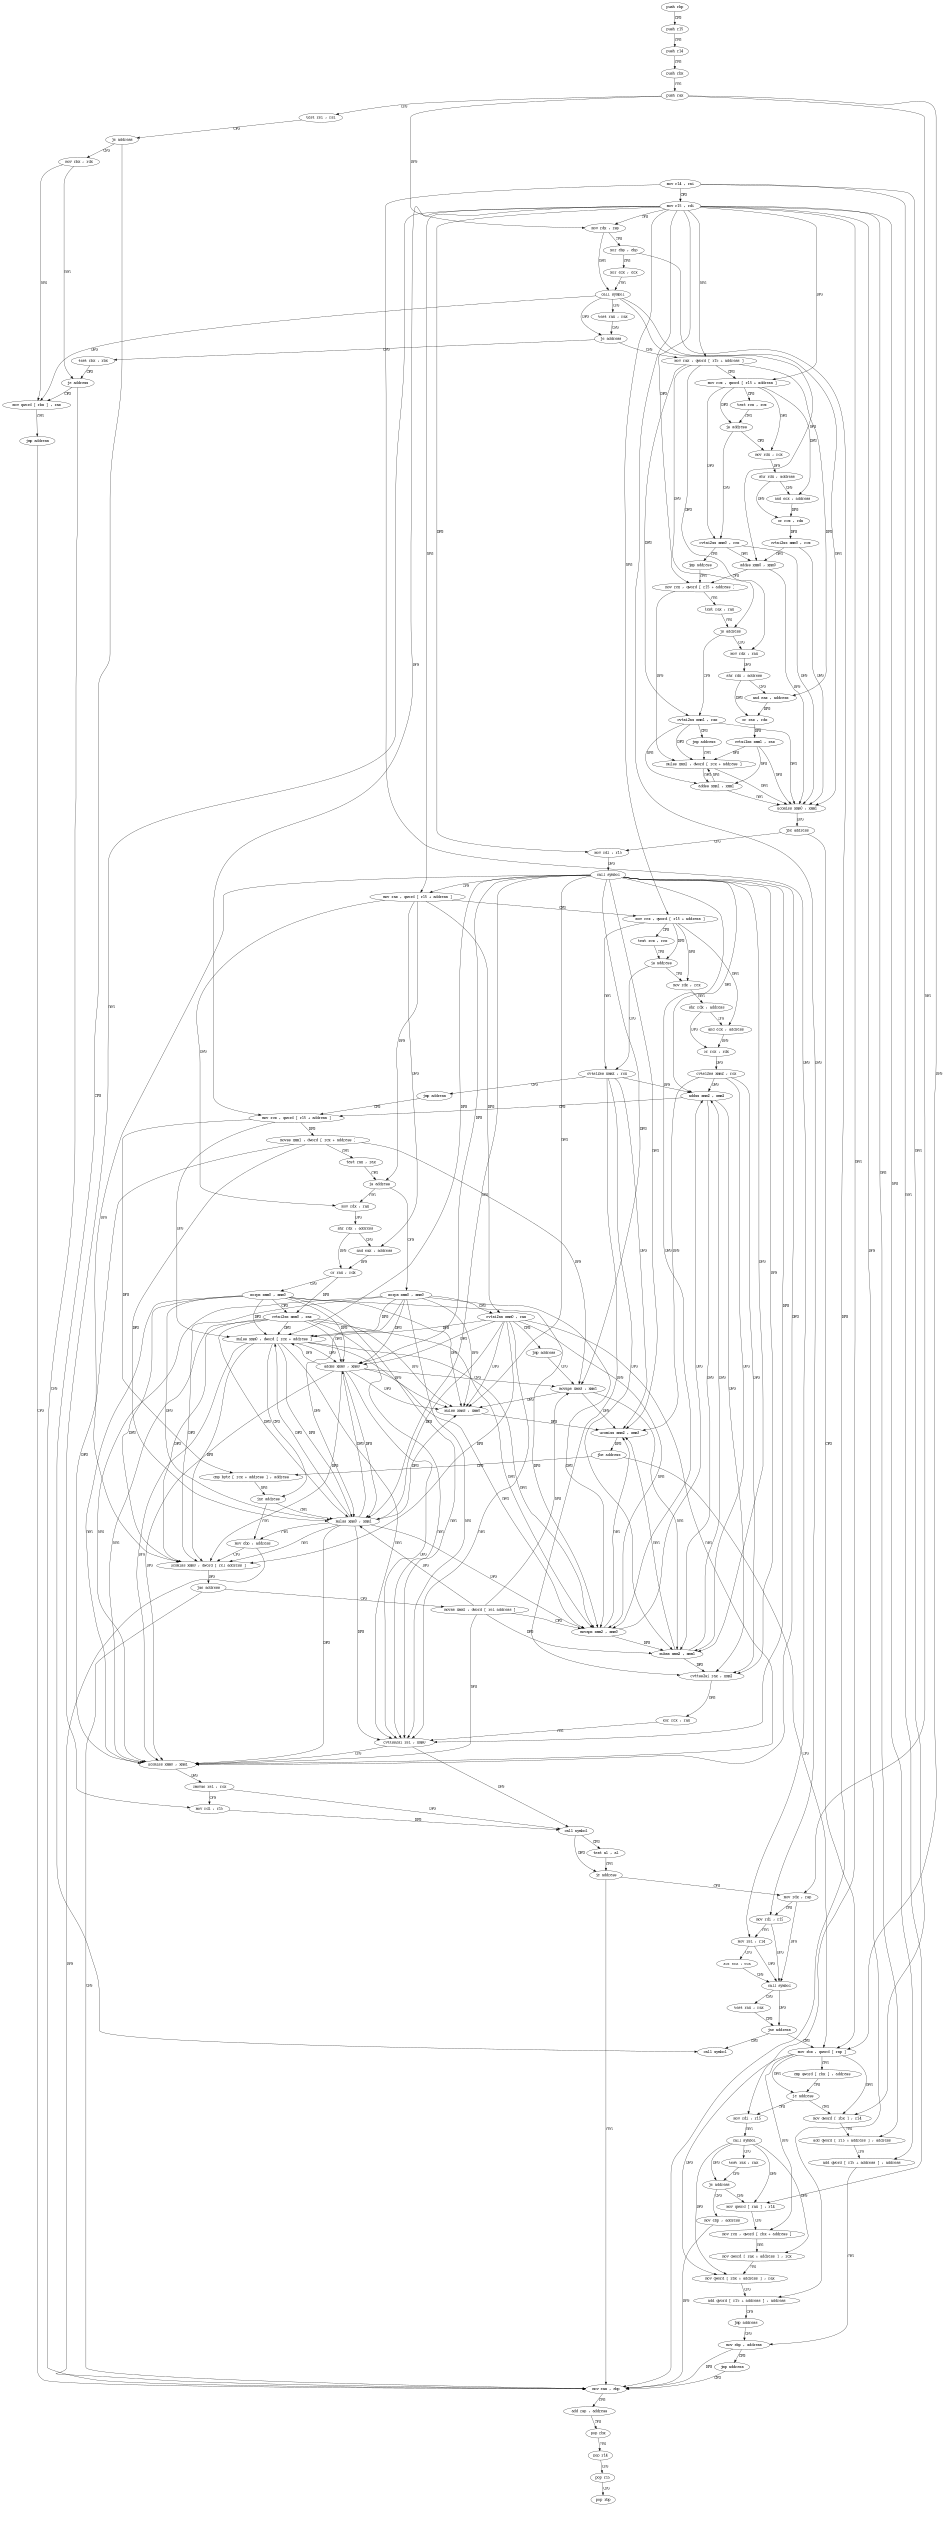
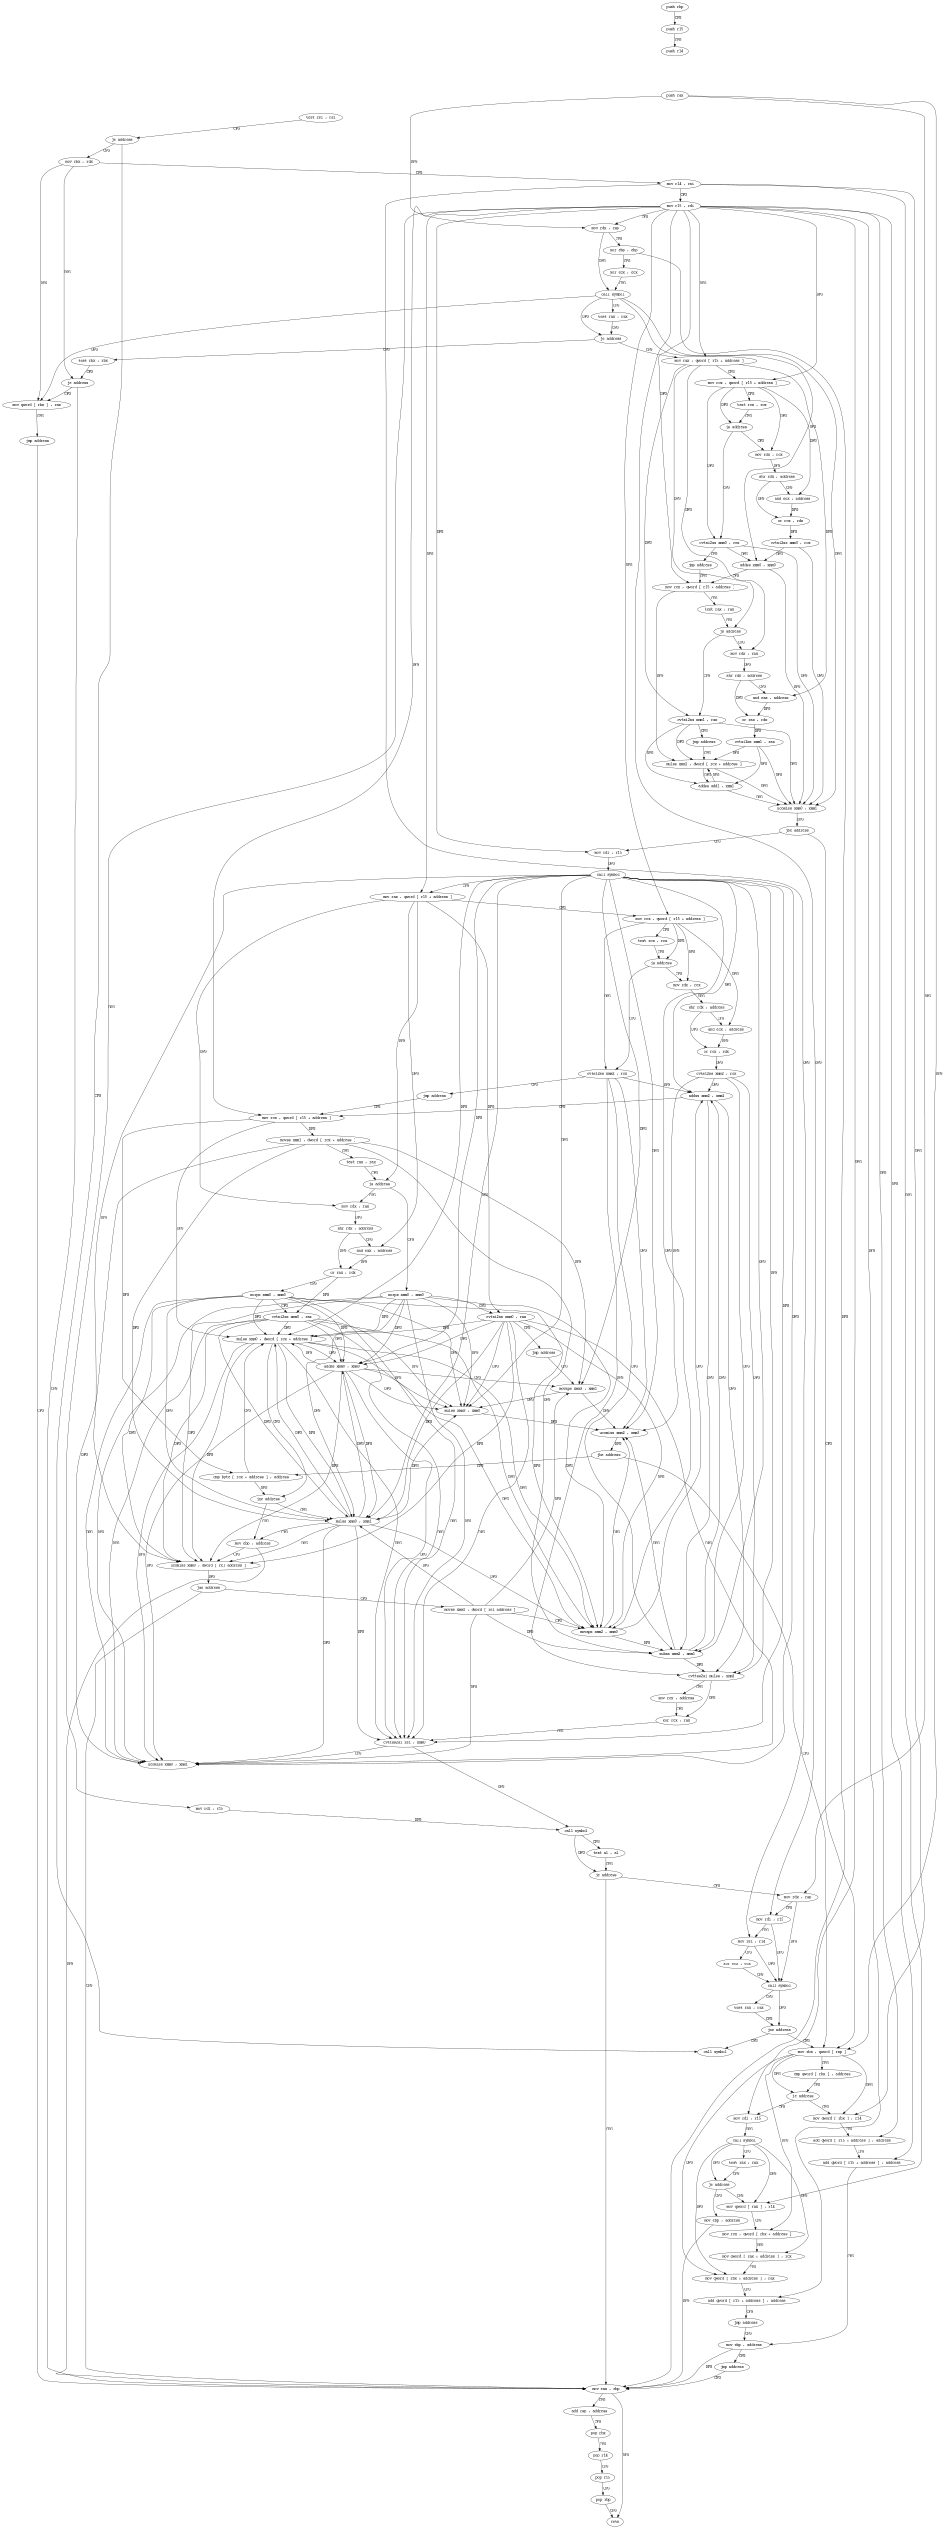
(675, 73) -> none
(500, 100) -> none
none -> (378, 173)
(716, 786) -> (716, 786)
none -> (244, 1405)
(664, 1503) -> (554, 1378)
(711, 1676) -> (711, 1676)
none -> (676, 1698)
(209, 1787) -> none
none -> (615, 2522)
